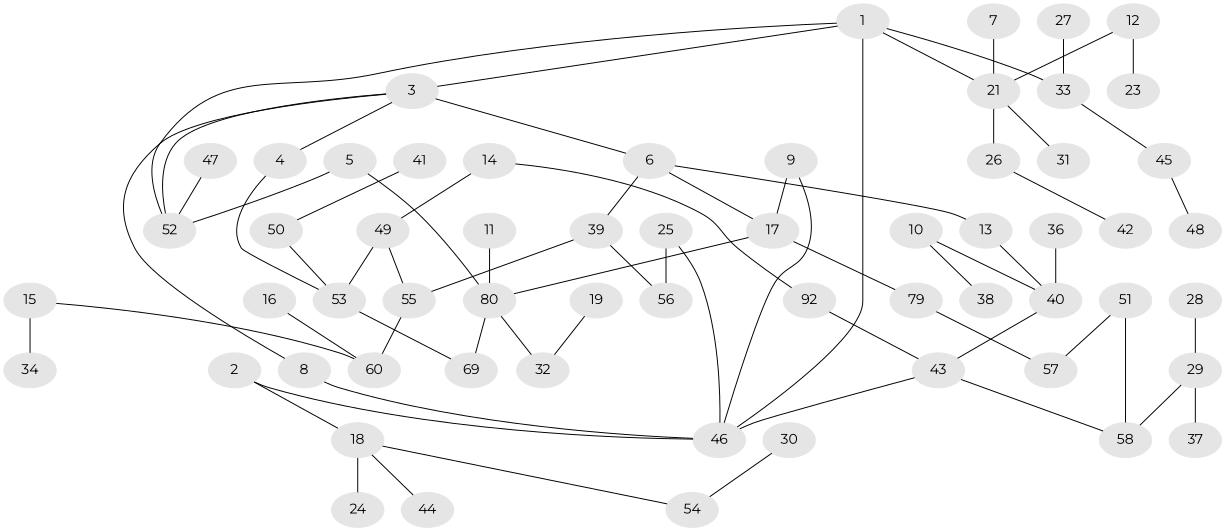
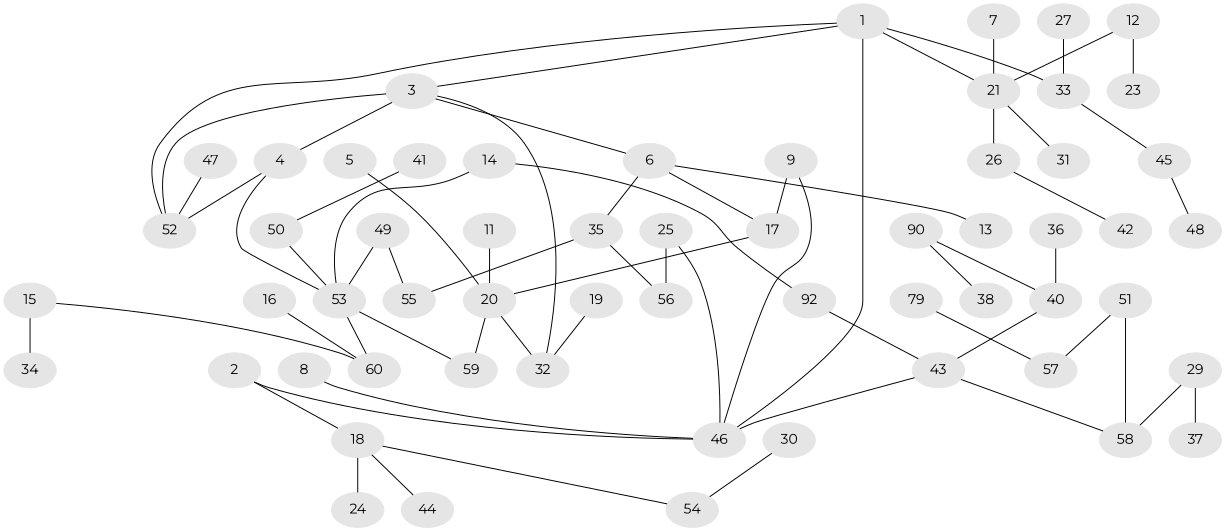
(136, 170) -> (548, 196)
(436, 196) -> (370, 195)
(262, 199) -> (225, 196)
(596, 231) -> (596, 231)
(916, 231) -> (916, 231)
(844, 266) -> none
(1021, 266) -> none
(490, 301) -> (490, 301)
(1195, 301) -> none
(392, 335) -> (357, 335)
(471, 370) -> (471, 370)
